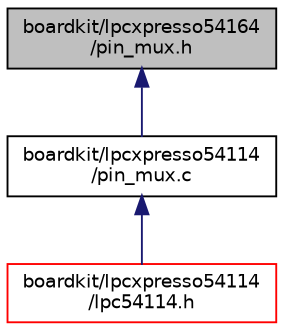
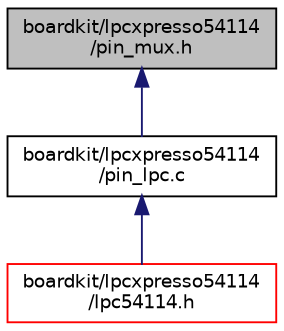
(142, 39) -> (142, 39)
(142, 166) -> (142, 166)
